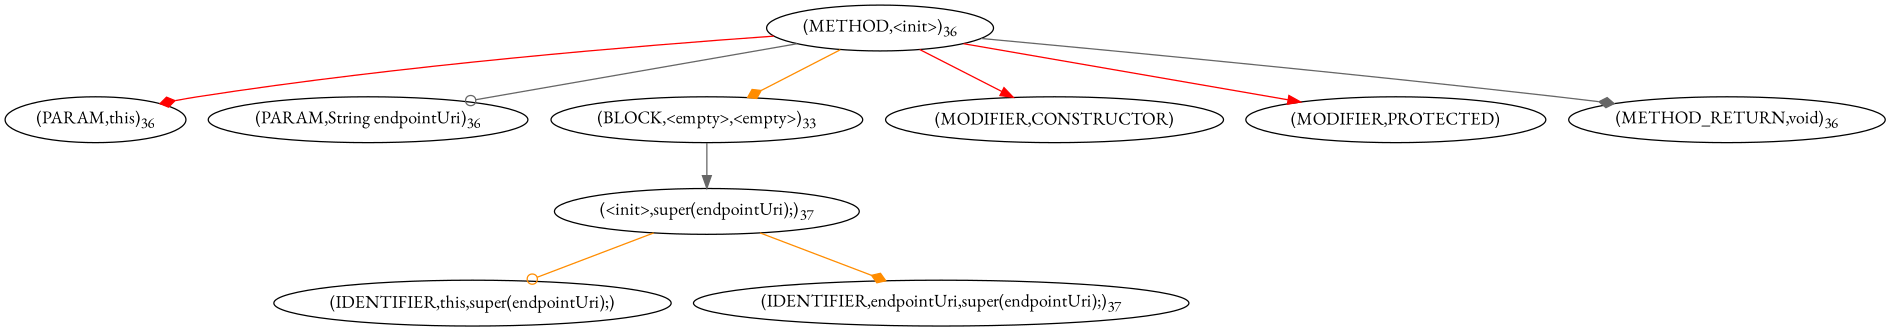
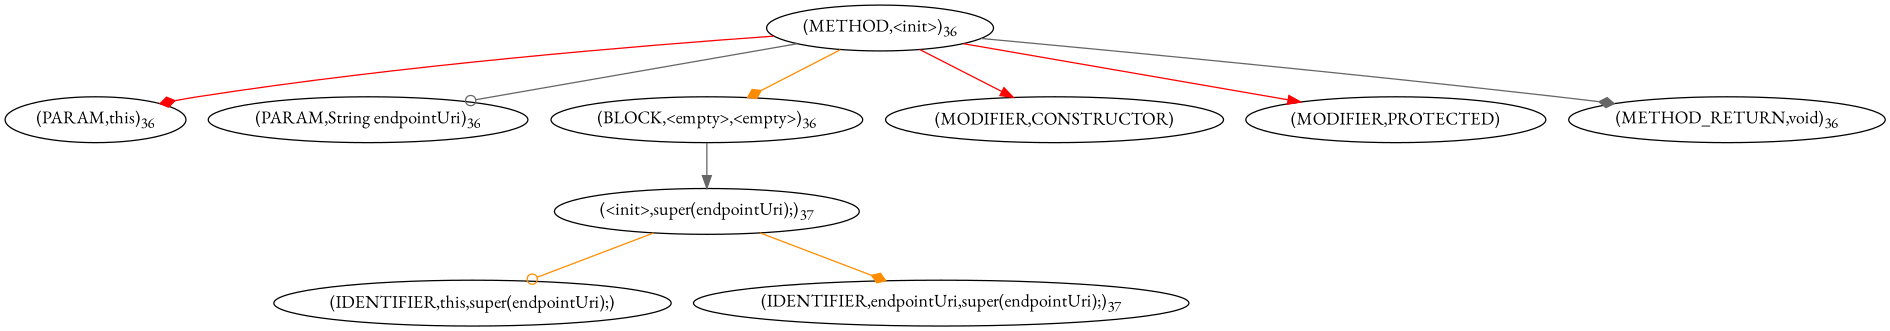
(809, 118) -> (809, 118)
